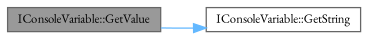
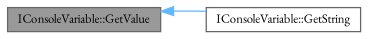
(177, 28) -> (190, 11)
